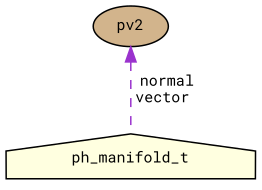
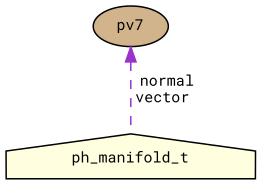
(131, 26) -> (131, 26)
